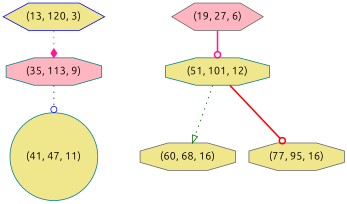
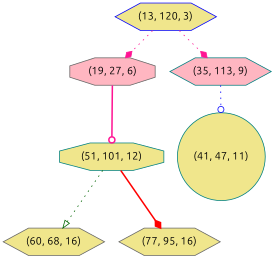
(218, 17) -> (112, 72)
none -> (142, 41)
(54, 72) -> (221, 72)
(255, 112) -> (138, 195)
(188, 157) -> (54, 242)
(297, 157) -> (170, 242)
